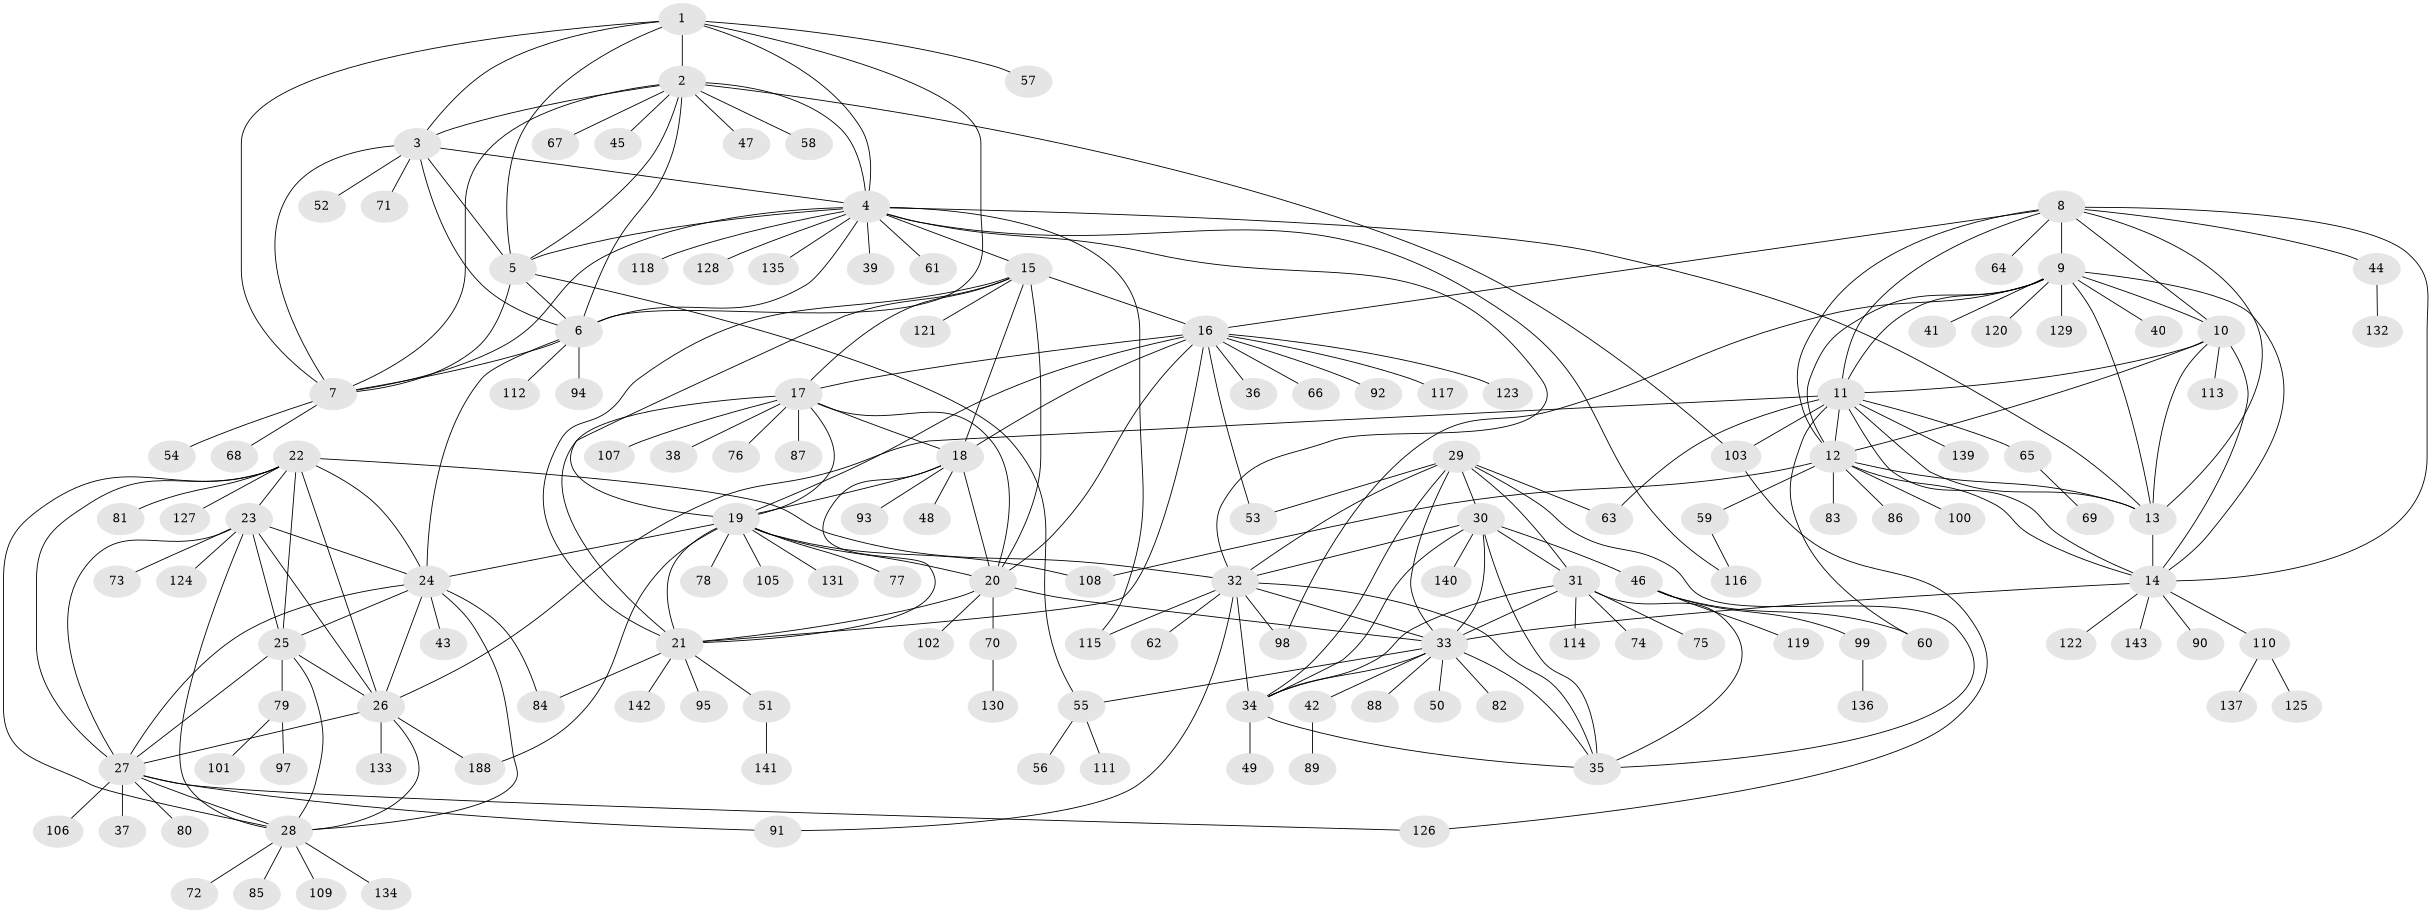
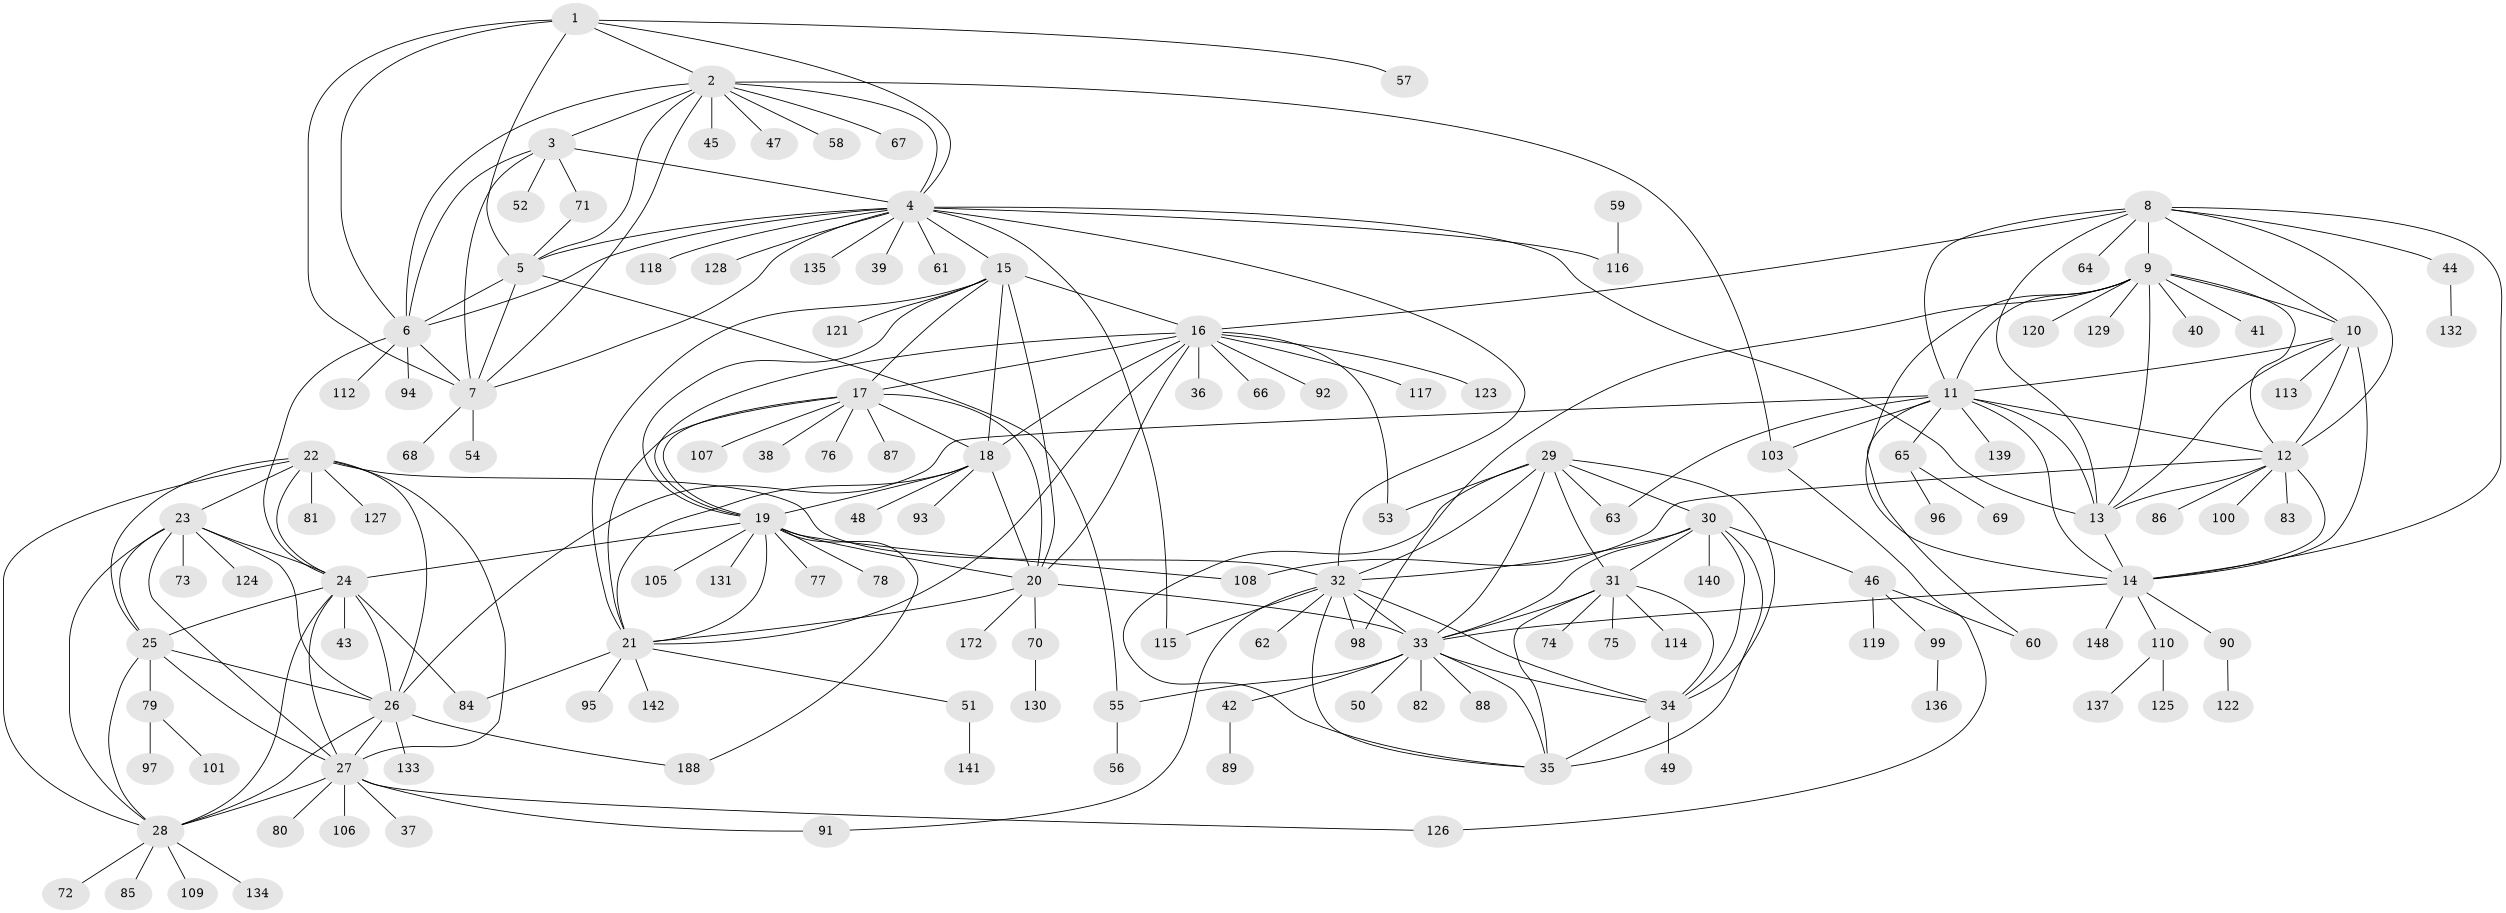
(530, 50) -> none
(460, 199) -> (552, 238)
(1769, 488) -> none
none -> (1938, 519)
(2112, 613) -> (2228, 675)
(929, 644) -> (971, 644)
(2136, 644) -> (2098, 644)
(1105, 769) -> none
